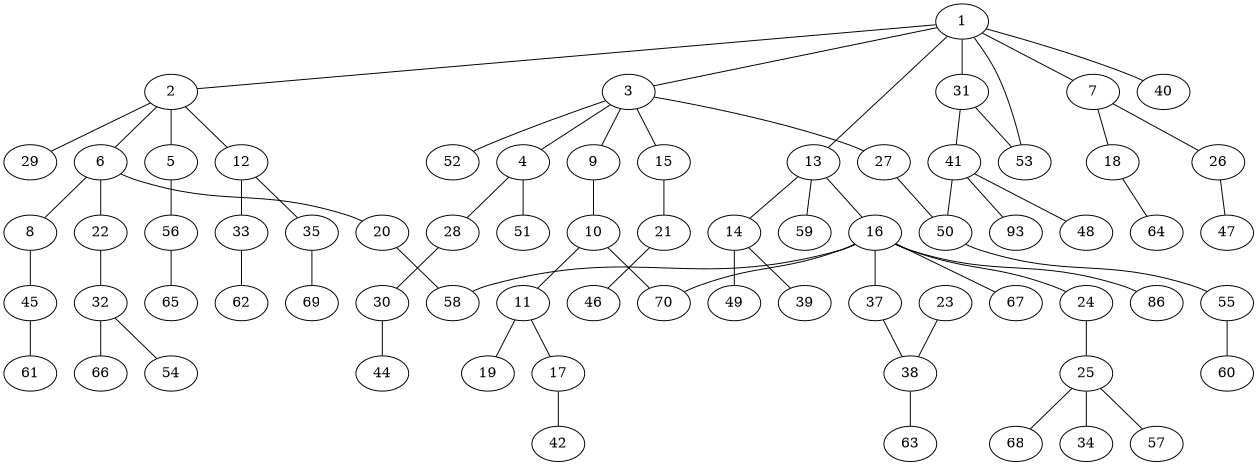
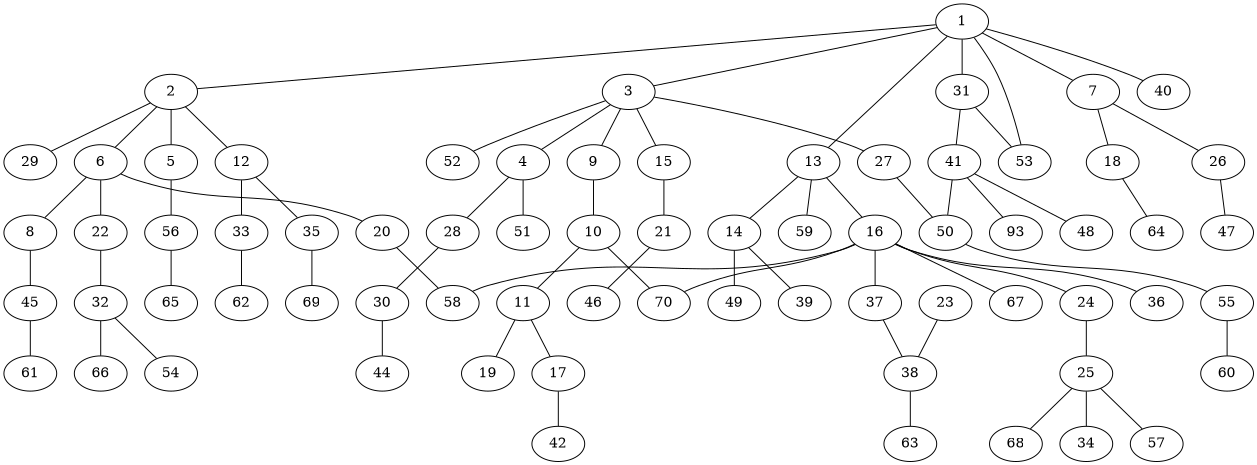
(1157, 303) -> (1157, 303)
